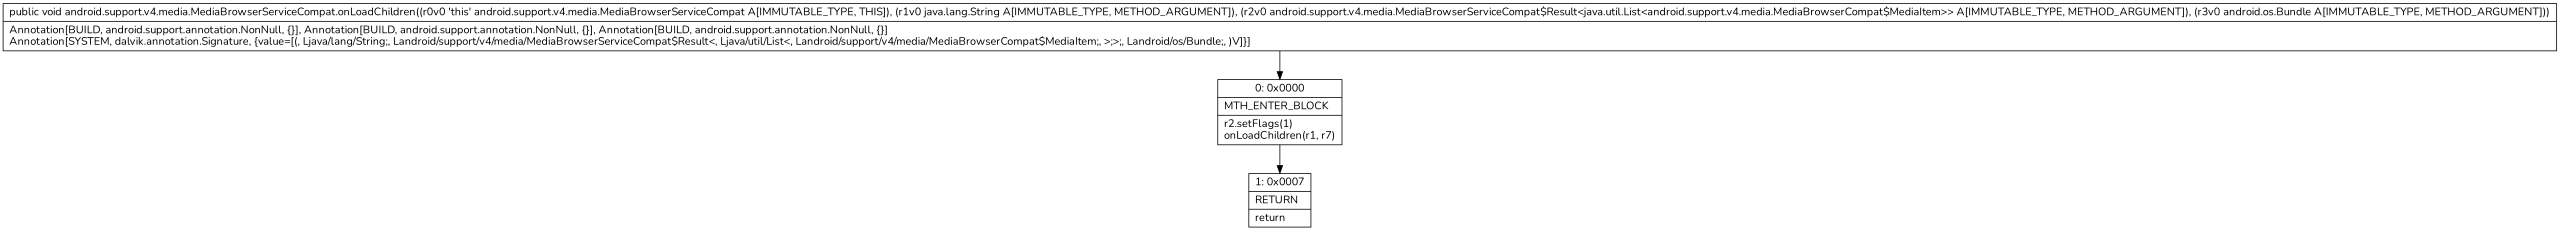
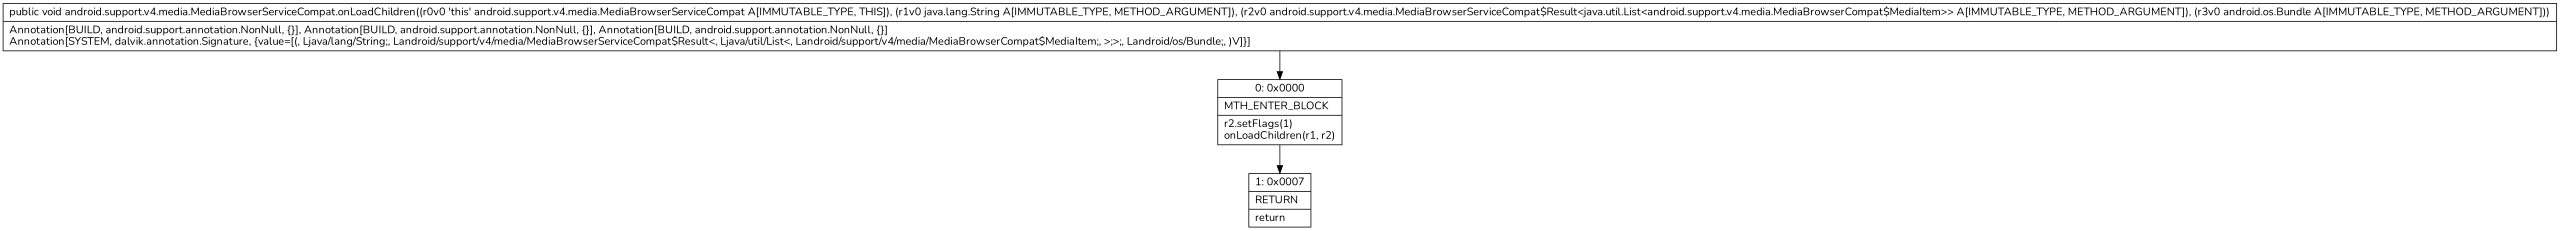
(1280, 135) -> (1280, 135)
